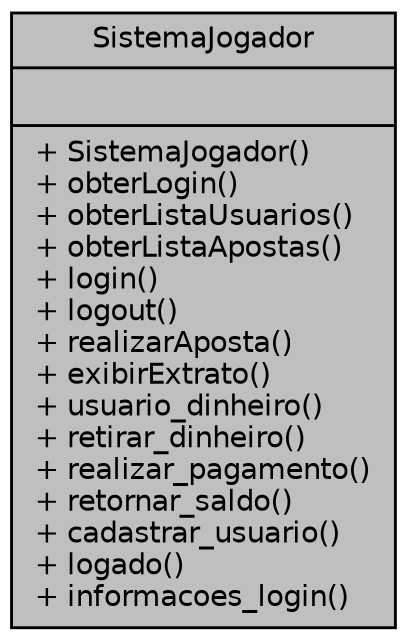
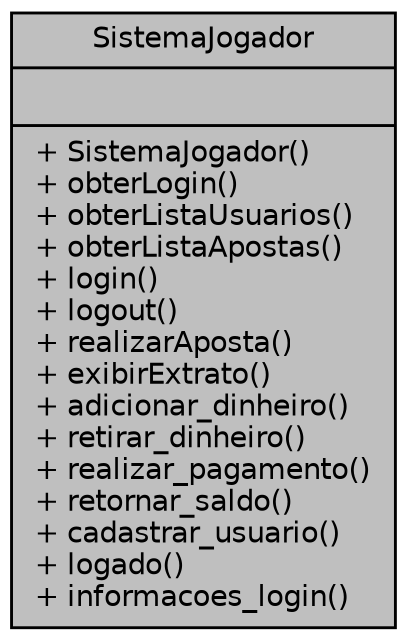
(179, 407) -> (192, 407)
